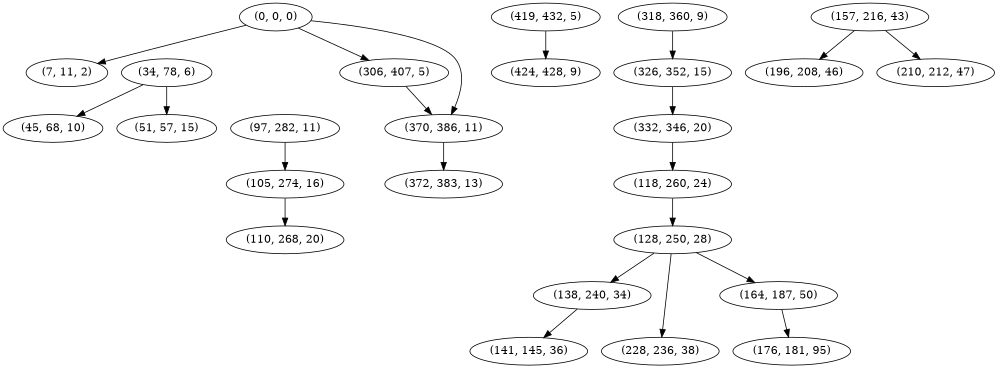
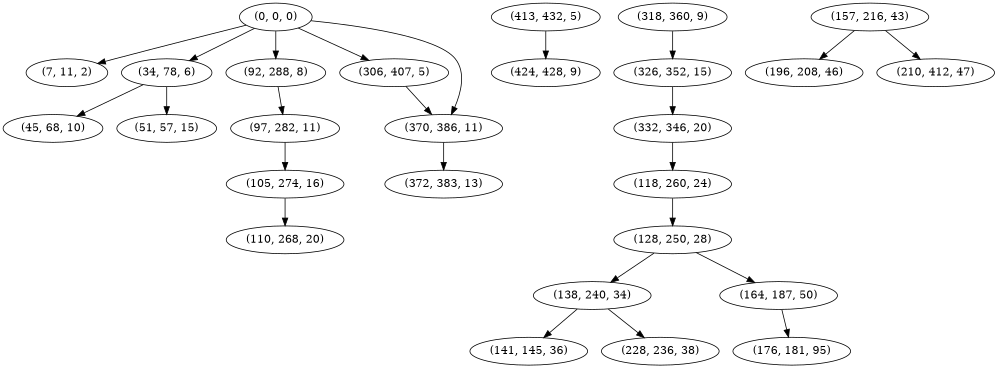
(546, 17) -> (546, 17)
none -> (225, 43)
none -> (276, 73)
(936, 73) -> (936, 73)
(667, 292) -> (623, 321)
